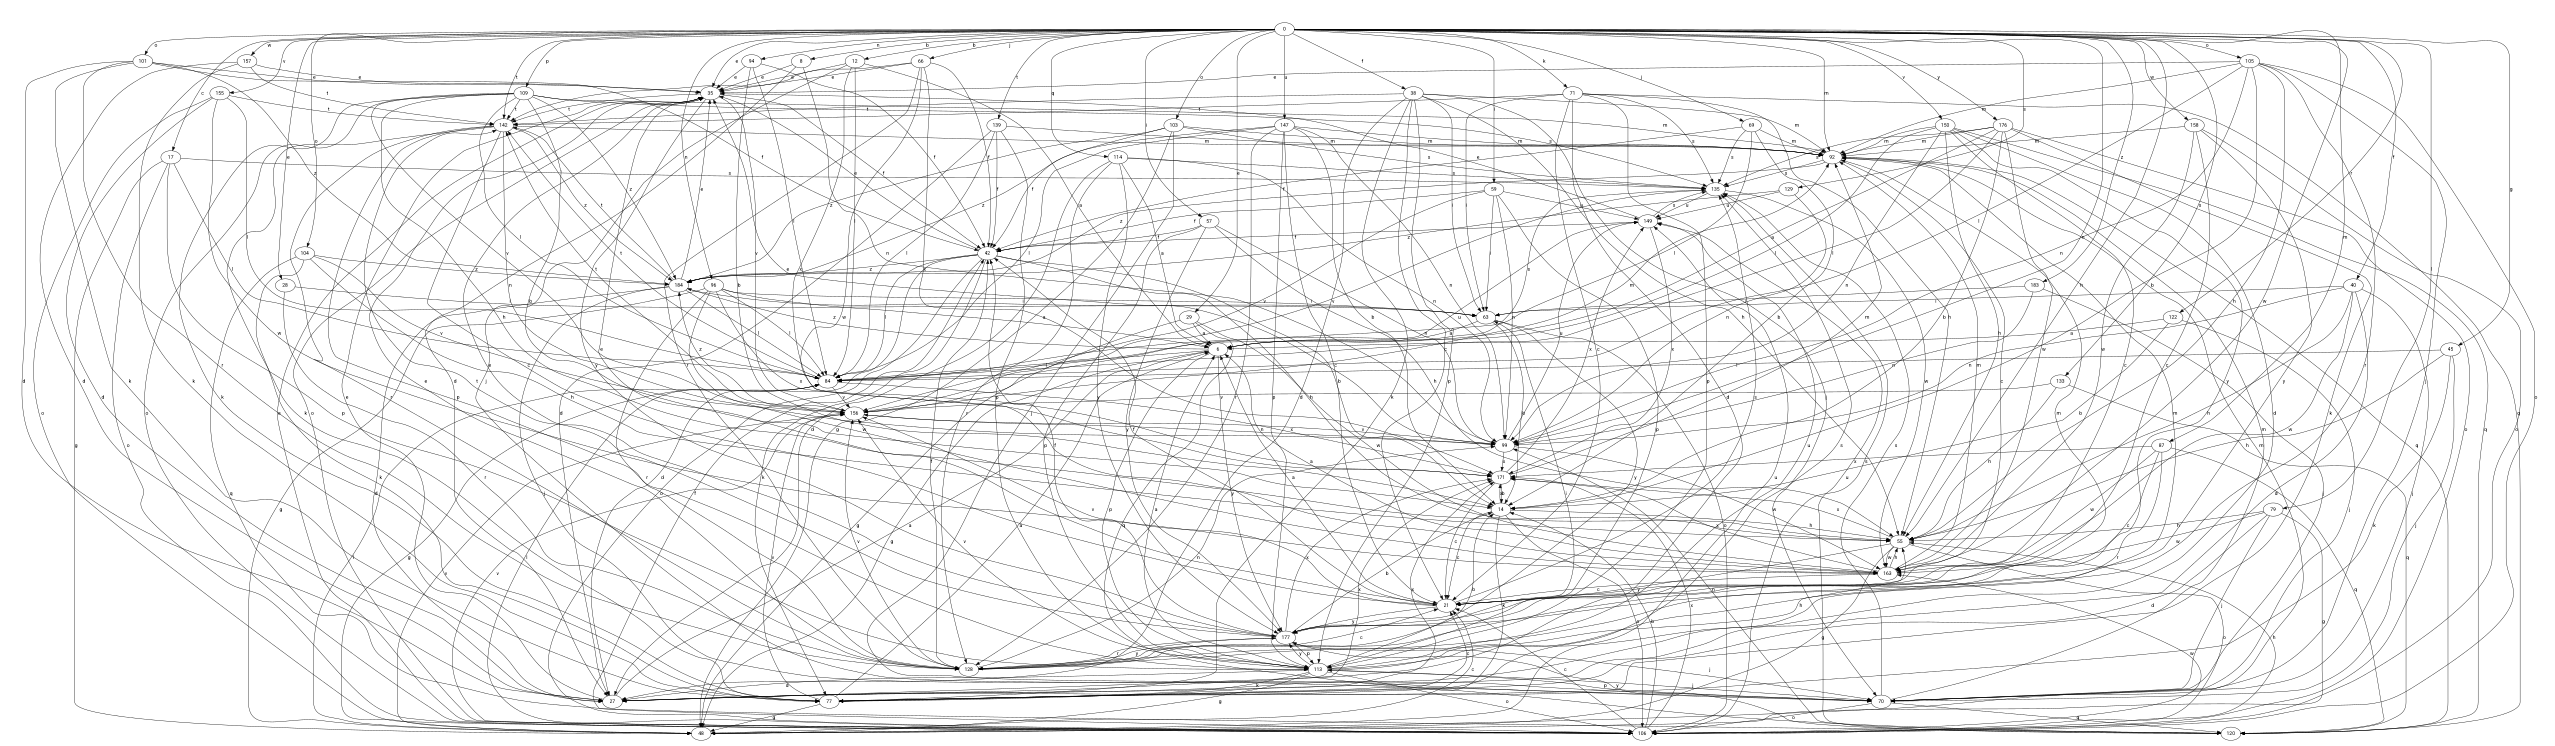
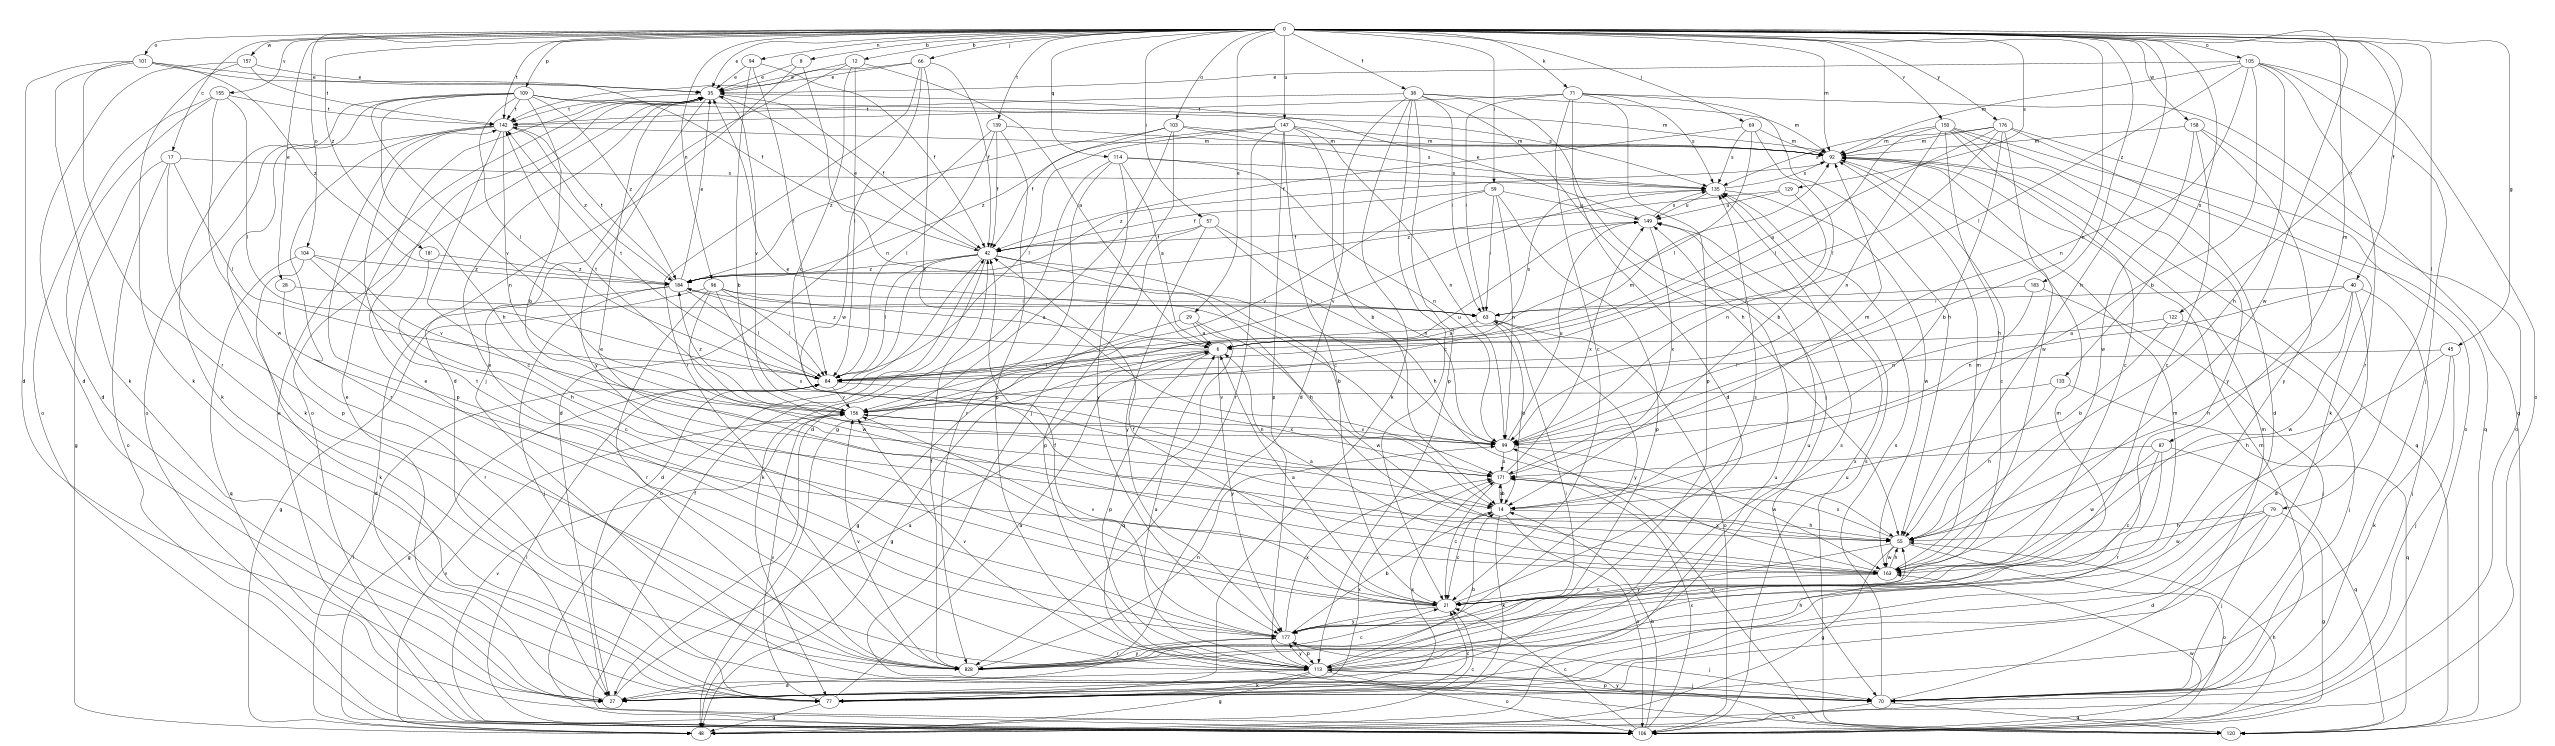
(1776, 173) -> (1774, 180)
none -> (429, 253)
(969, 670) -> (969, 670)
